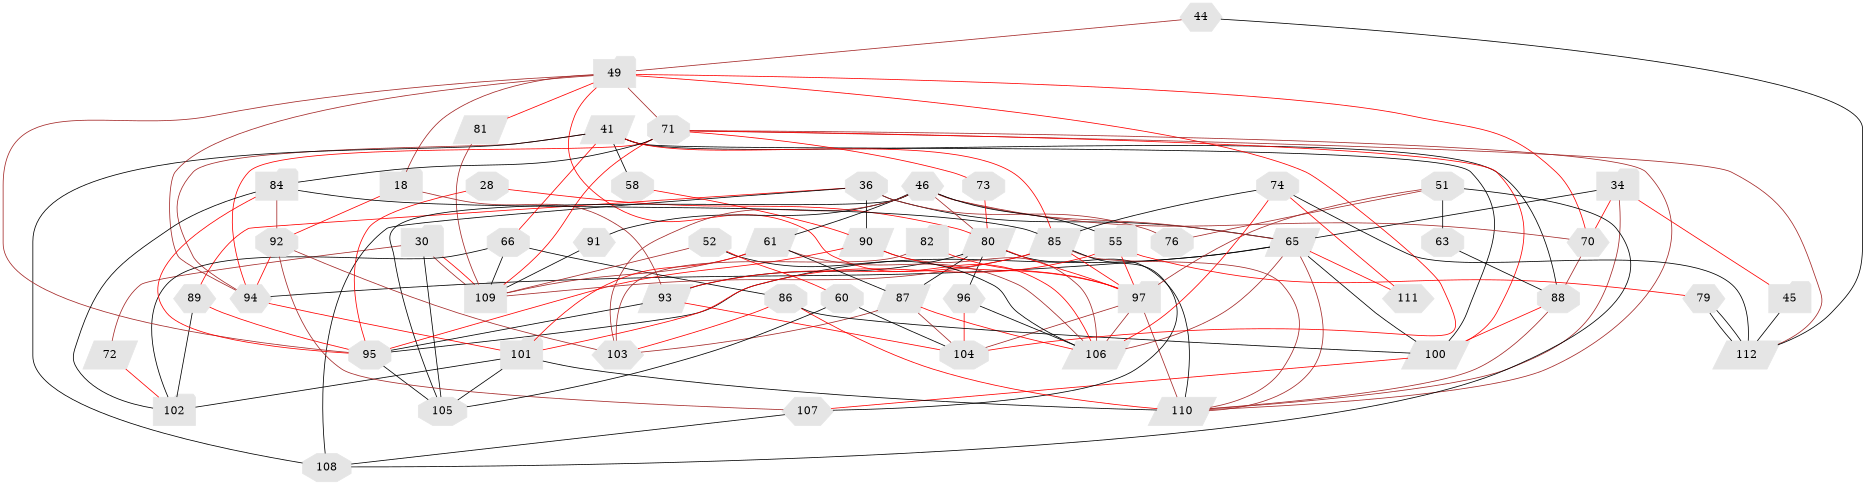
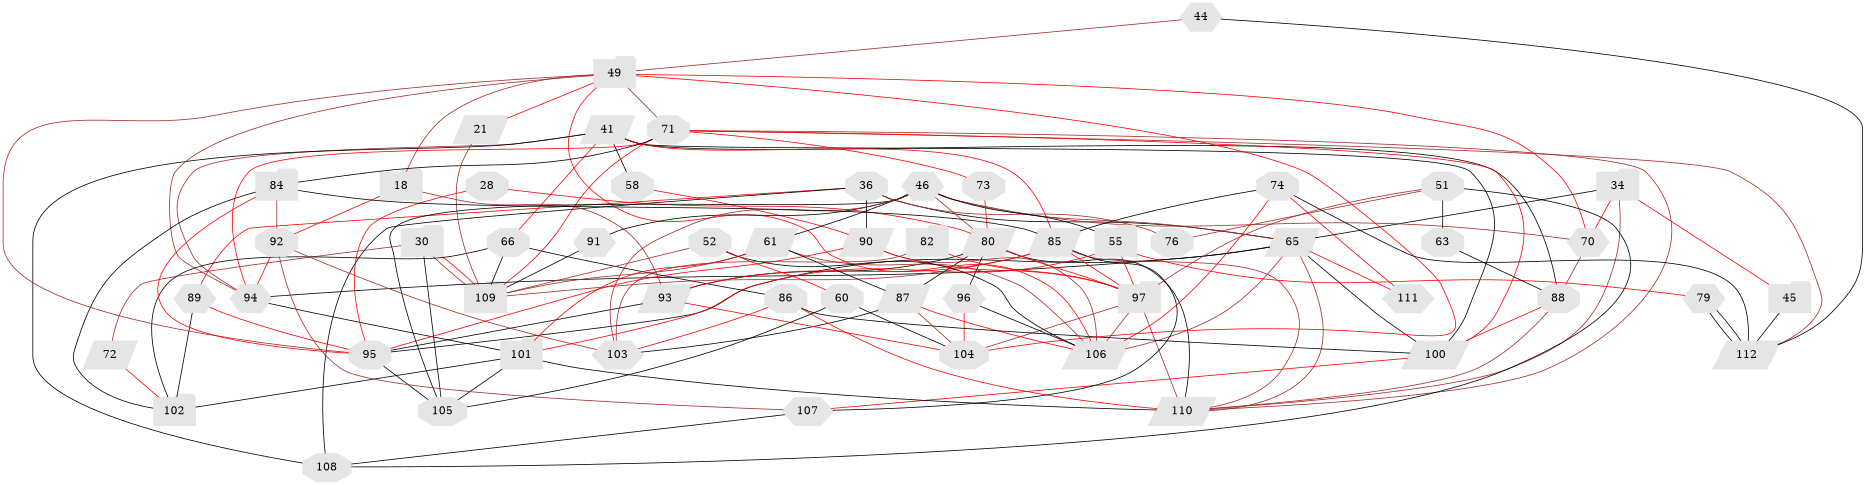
(481, 130) -> (481, 130)
(384, 327) -> (384, 327)
(778, 333) -> (778, 333)
